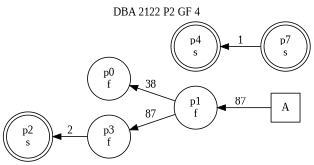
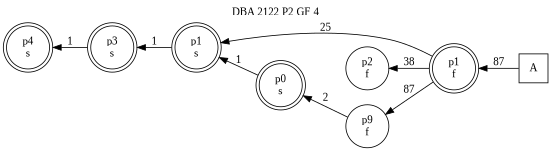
none -> (196, 47)
(286, 47) -> (112, 47)
(109, 79) -> (367, 68)
(196, 108) -> (454, 68)
(28, 137) -> (281, 85)
(109, 137) -> (367, 126)
